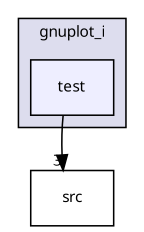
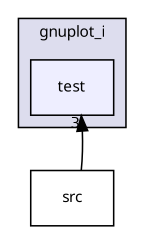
(62, 137) -> (82, 151)
